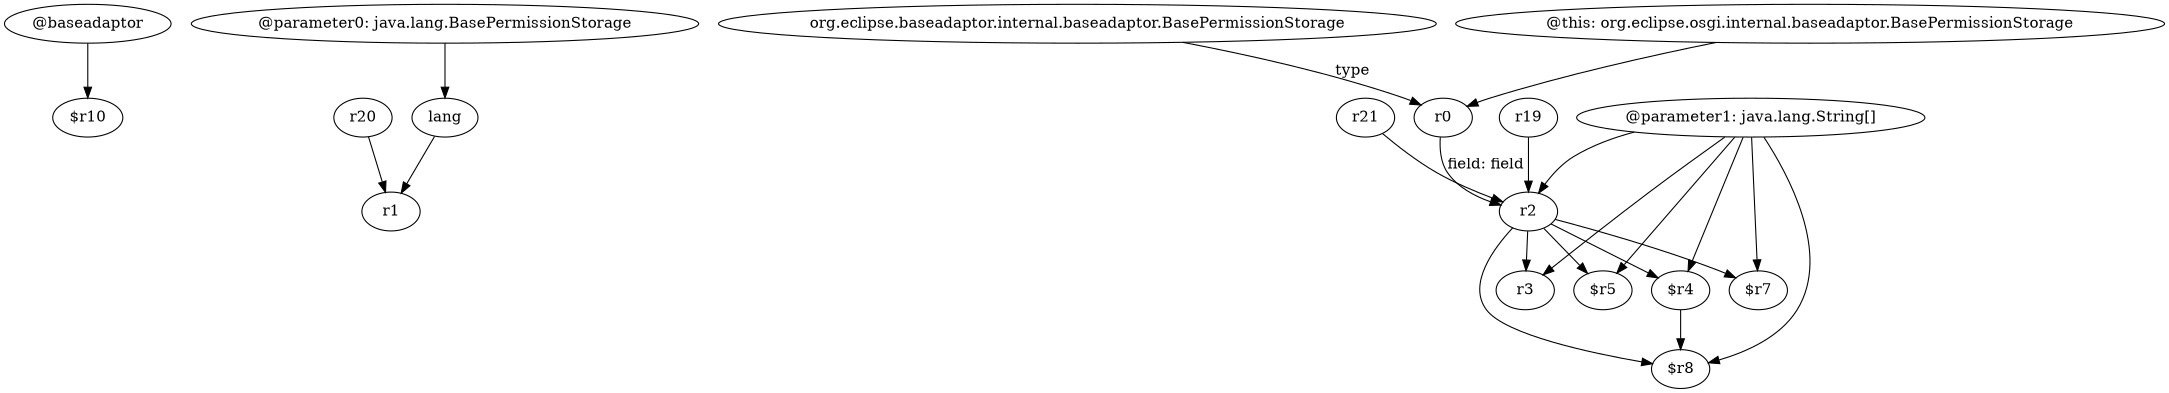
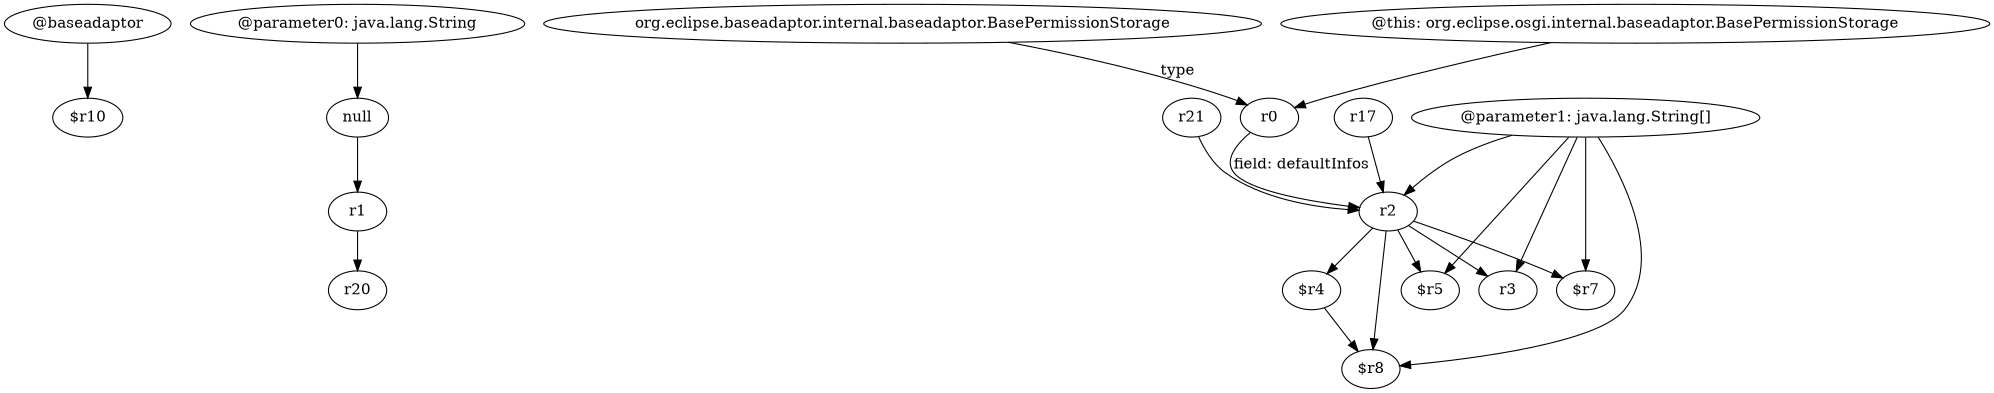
(445, 24) -> (358, 24)
(445, 118) -> (358, 118)
(1528, 118) -> (1363, 118)
(375, 159) -> (358, 246)
(1486, 165) -> (1302, 165)
(1718, 199) -> none
